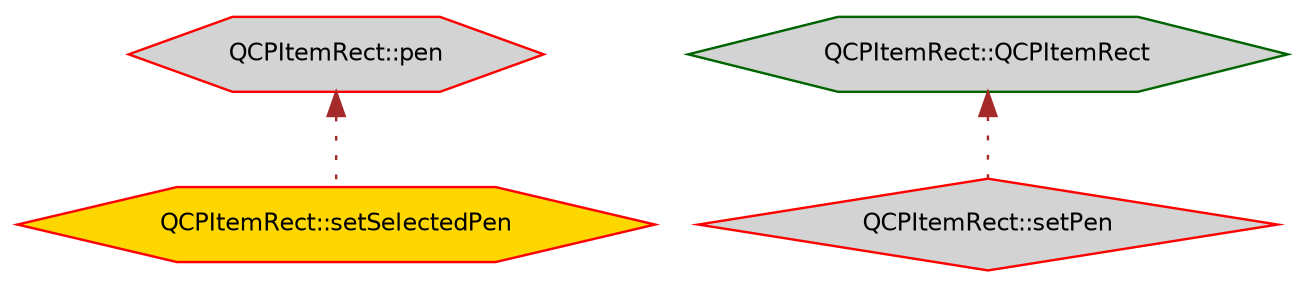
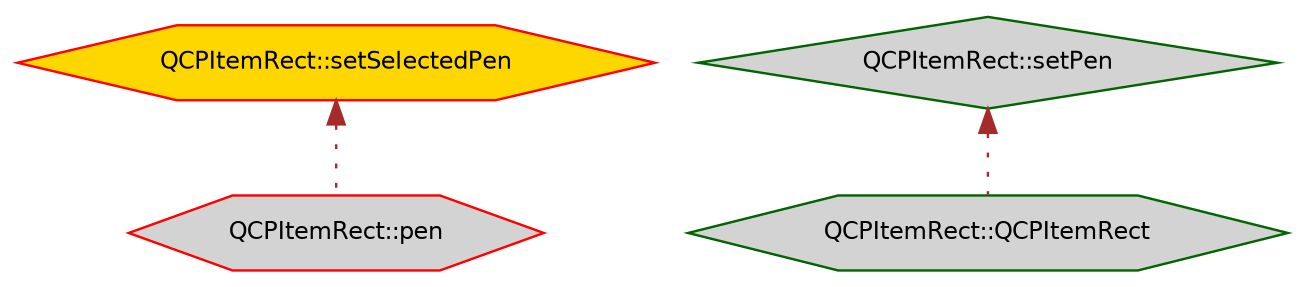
(988, 147) -> (988, 164)
(336, 151) -> (336, 160)
(988, 225) -> (988, 63)
